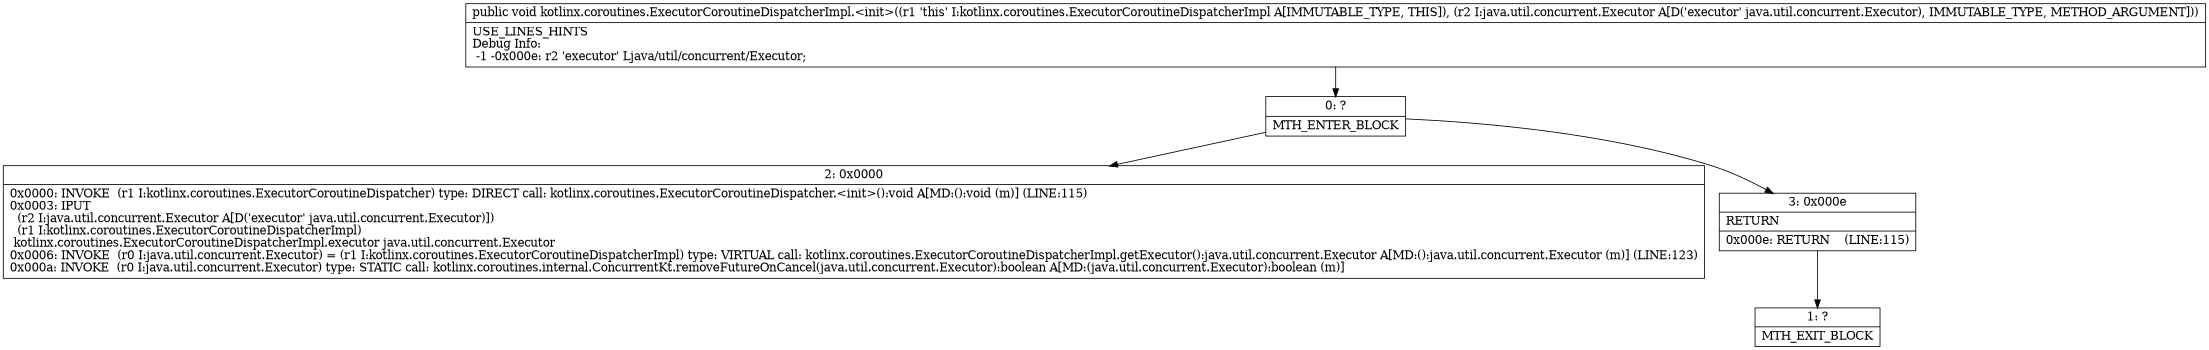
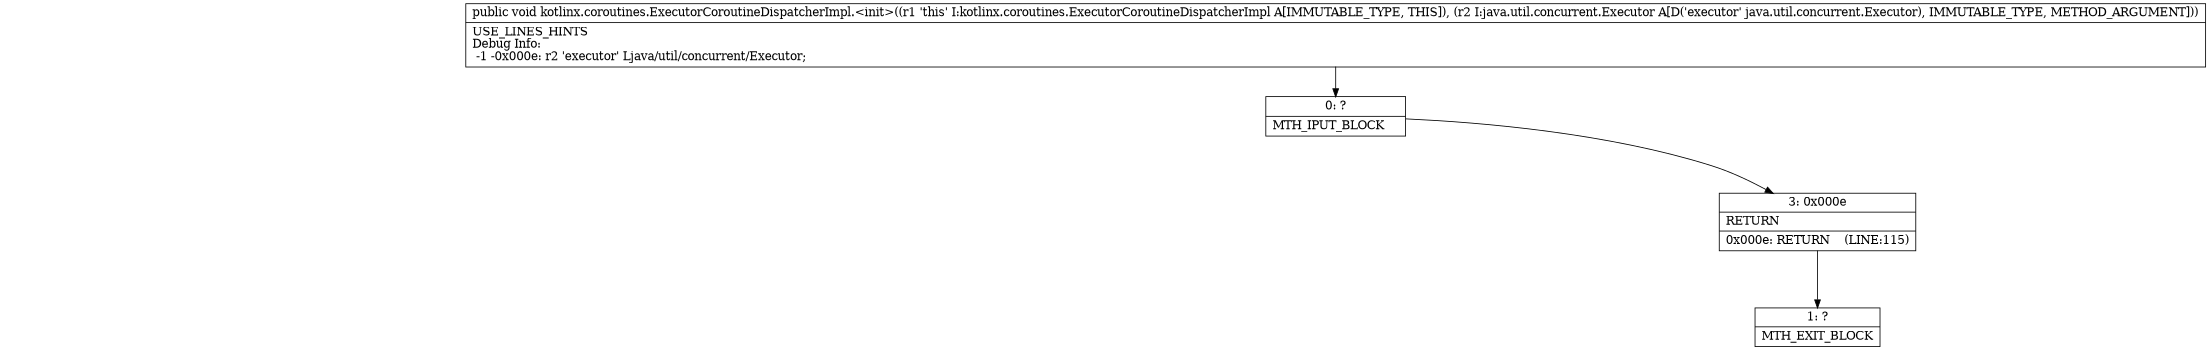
(1336, 126) -> (1328, 126)
(854, 222) -> none
